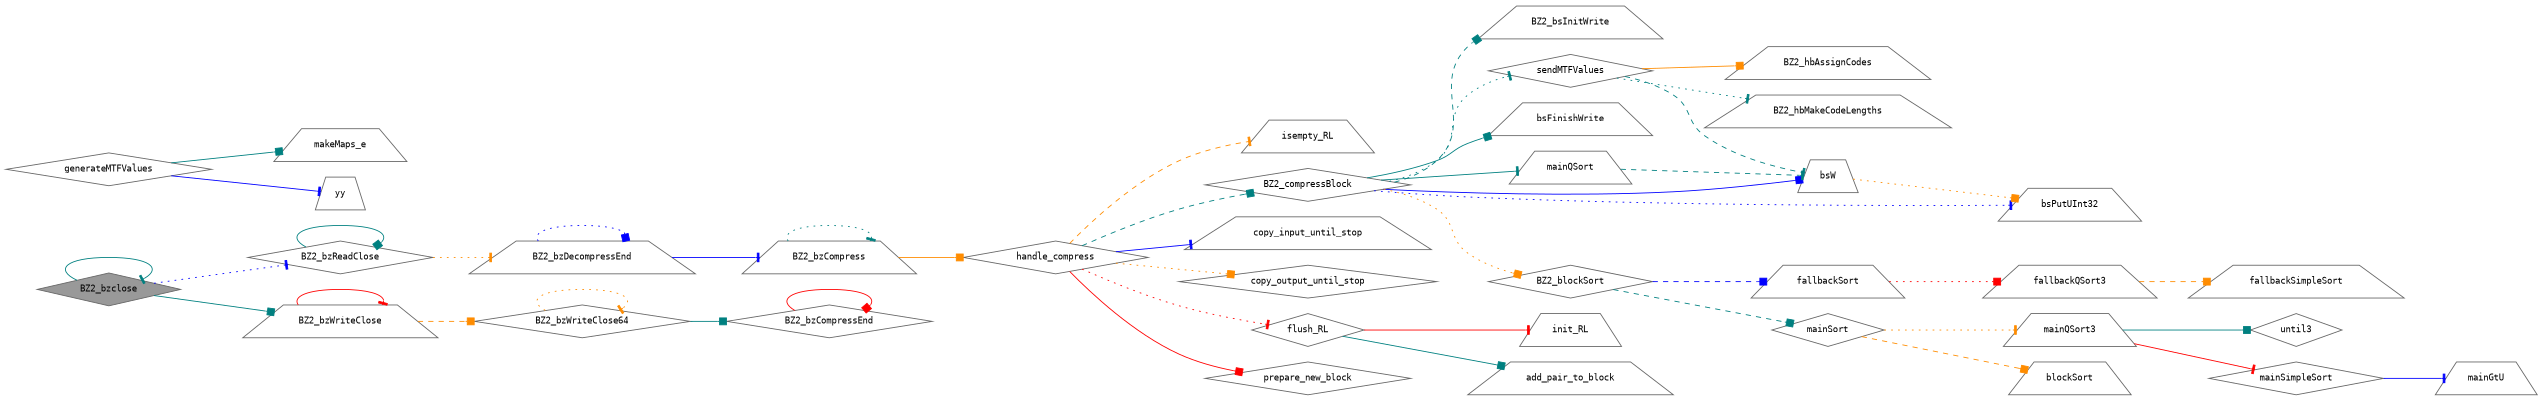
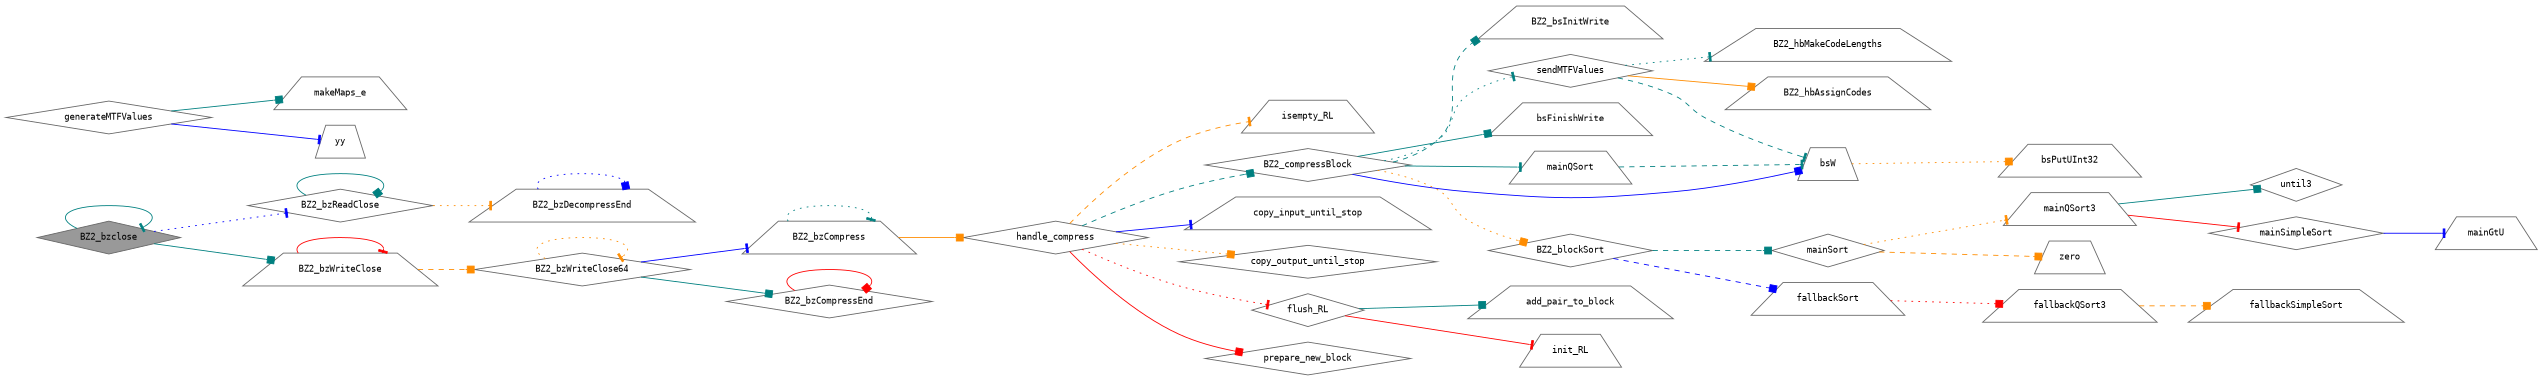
(1691, 204) -> none
(714, 257) -> (693, 255)
(2070, 378) -> (2070, 257)
